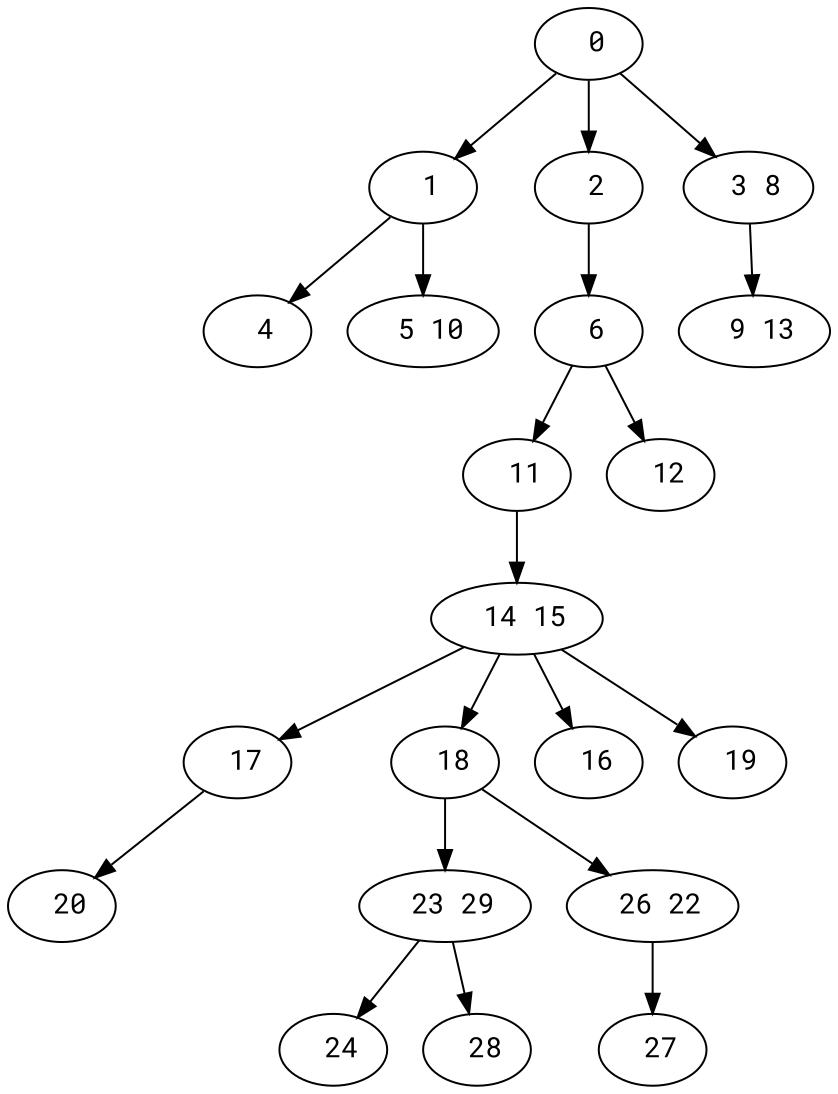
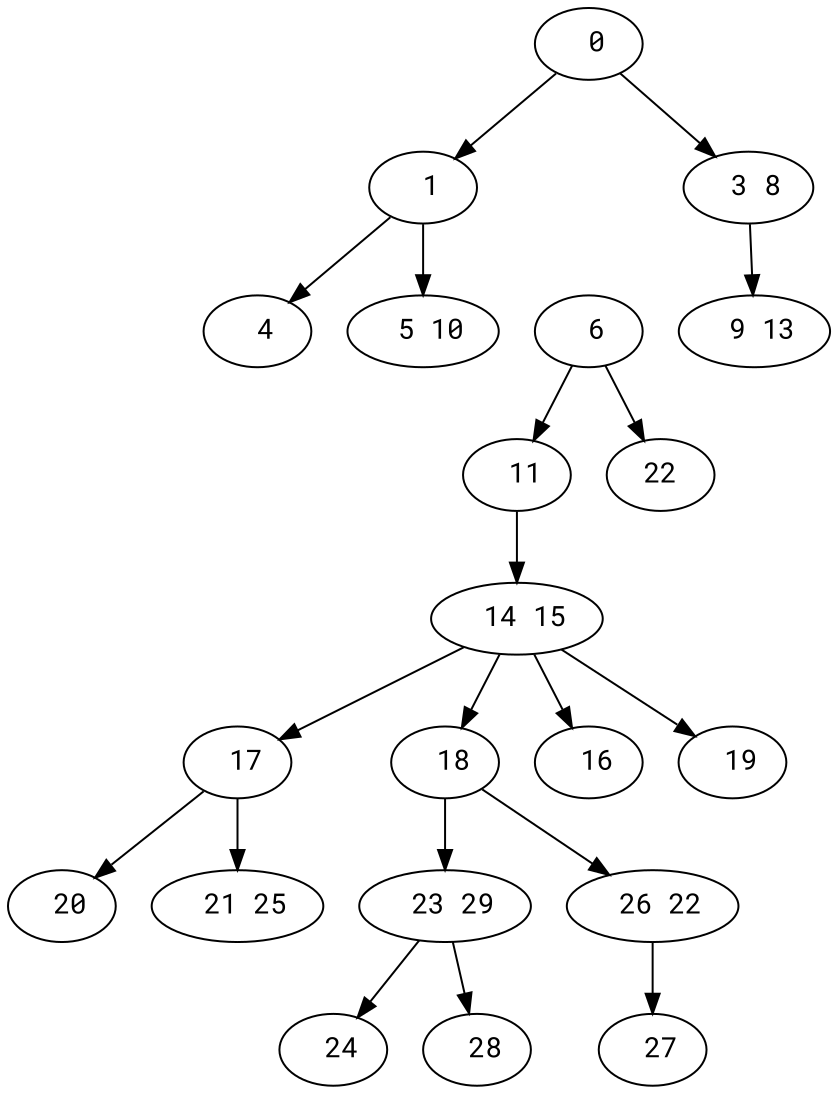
(589, 188) -> none
(661, 475) -> (661, 475)
none -> (238, 906)
